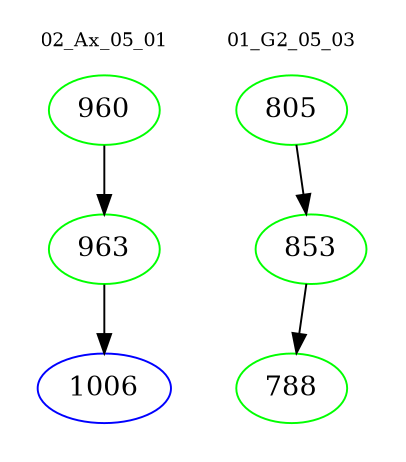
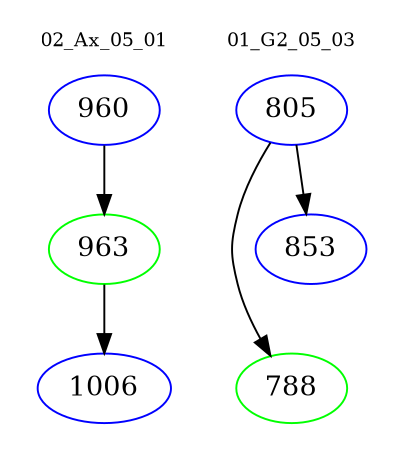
(104, 110) -> (104, 110)
(292, 110) -> (292, 110)
(311, 249) -> (311, 249)
(303, 309) -> (233, 239)
